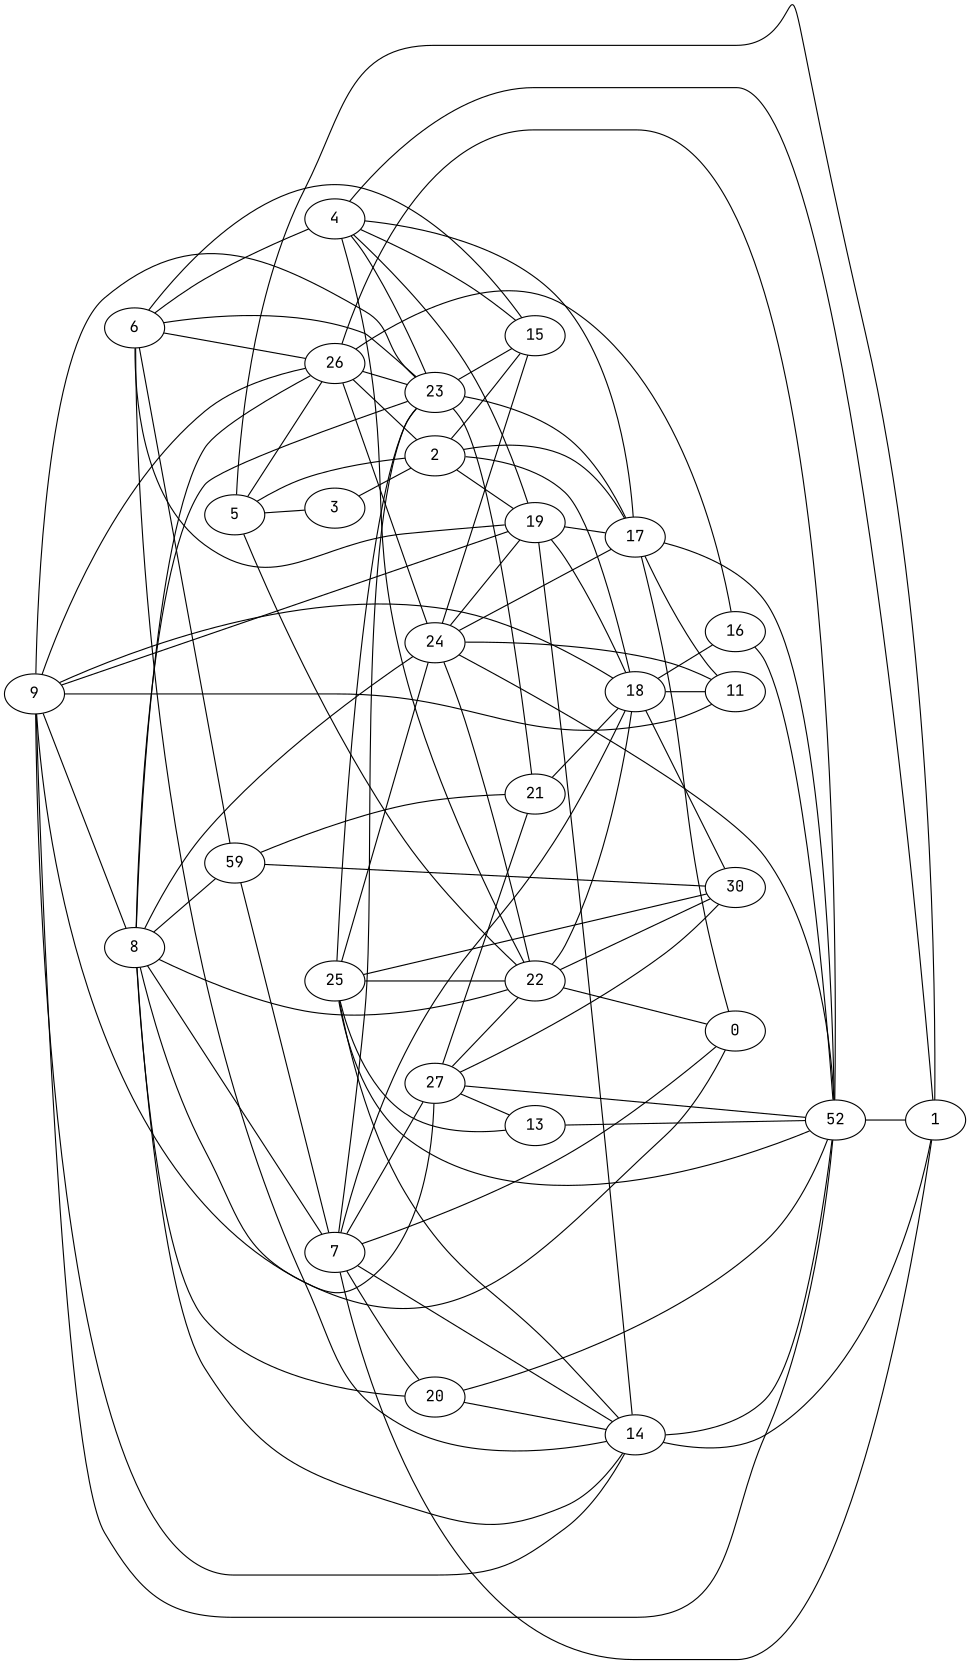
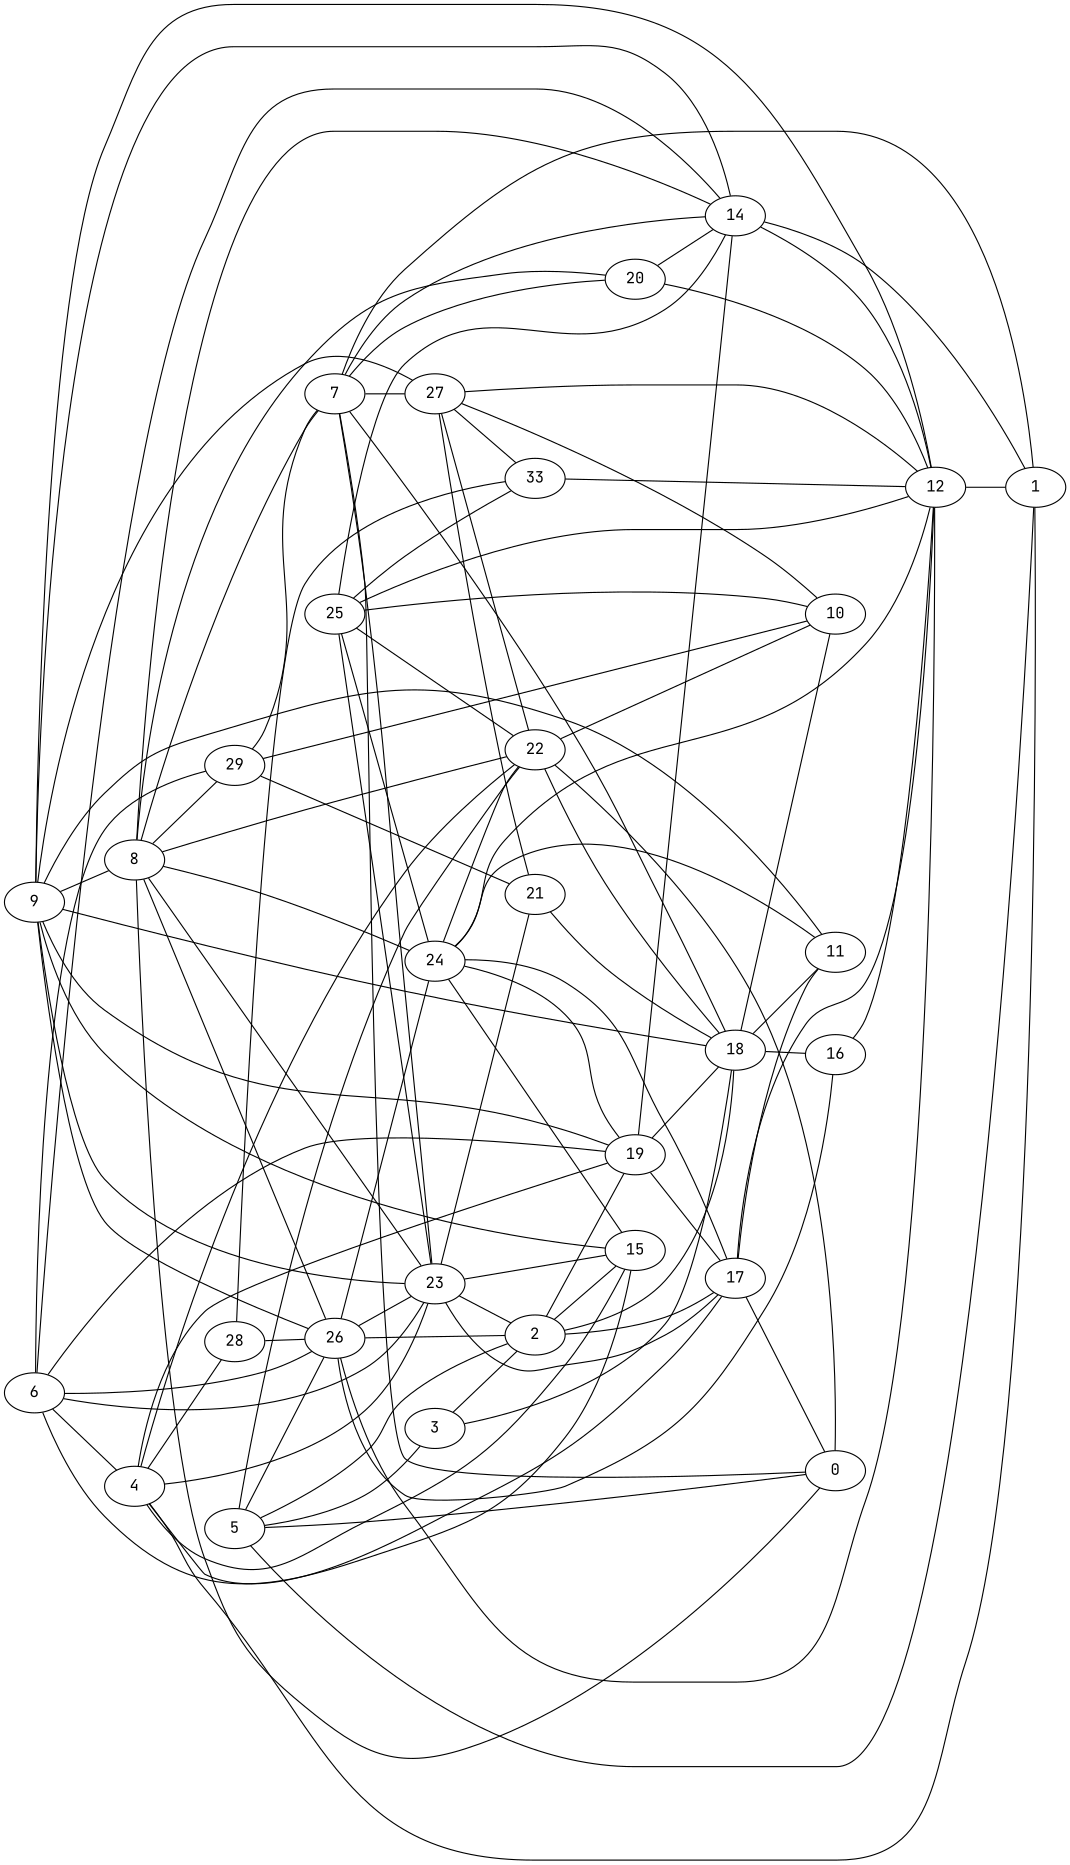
(235, 863) -> (235, 765)
(735, 888) -> (835, 614)
(835, 1120) -> (936, 487)
(535, 1126) -> (535, 478)
none -> (286, 1170)
none -> (680, 1297)
none -> (485, 1309)
none -> (235, 1342)
none -> (536, 1506)
